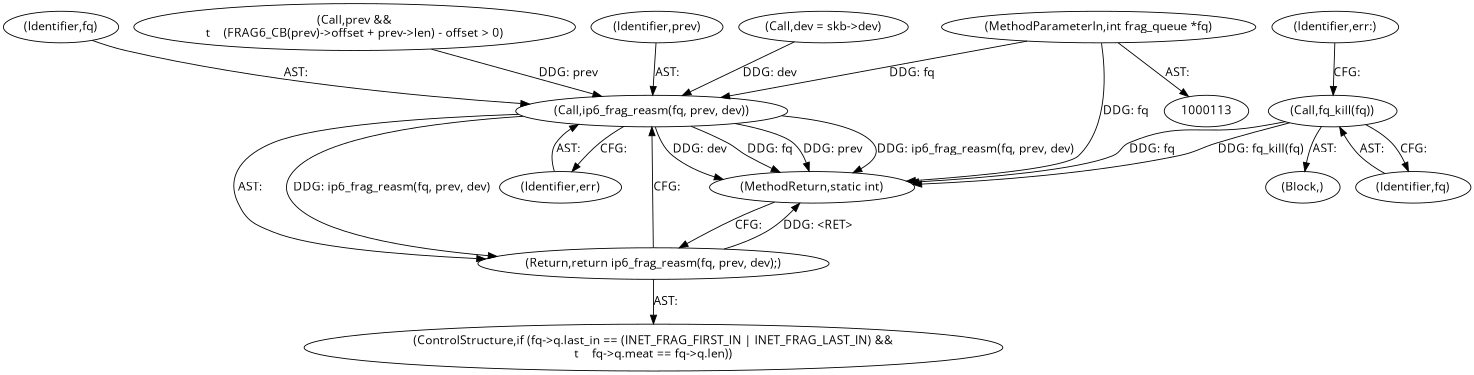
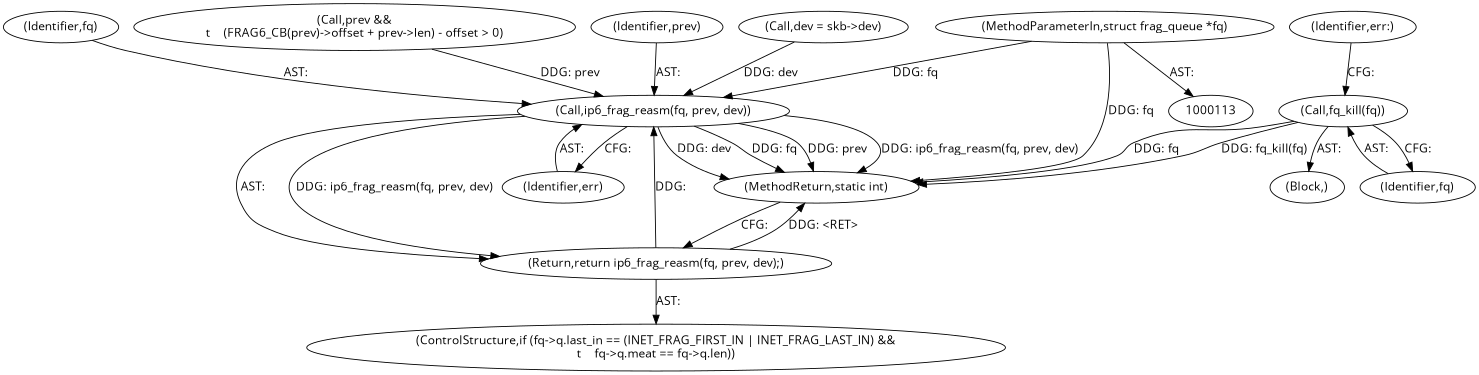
(1099, 27) -> (1105, 27)
(669, 187) -> (673, 187)
